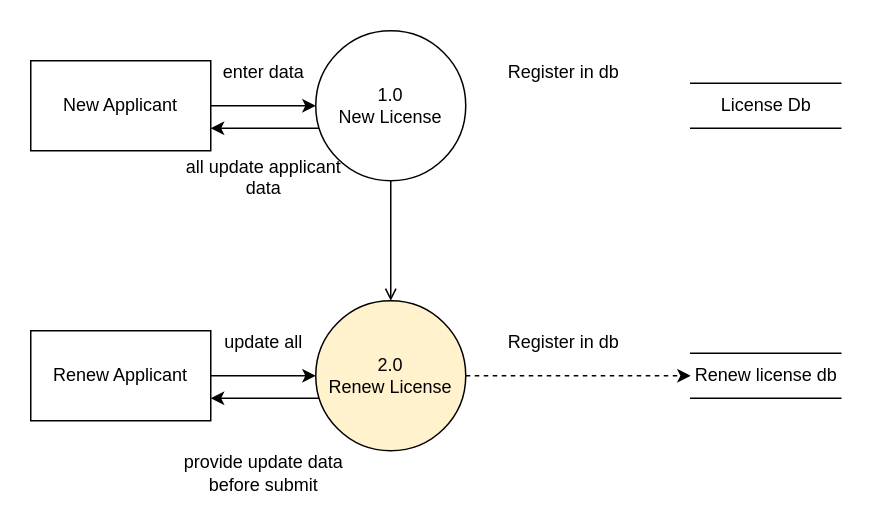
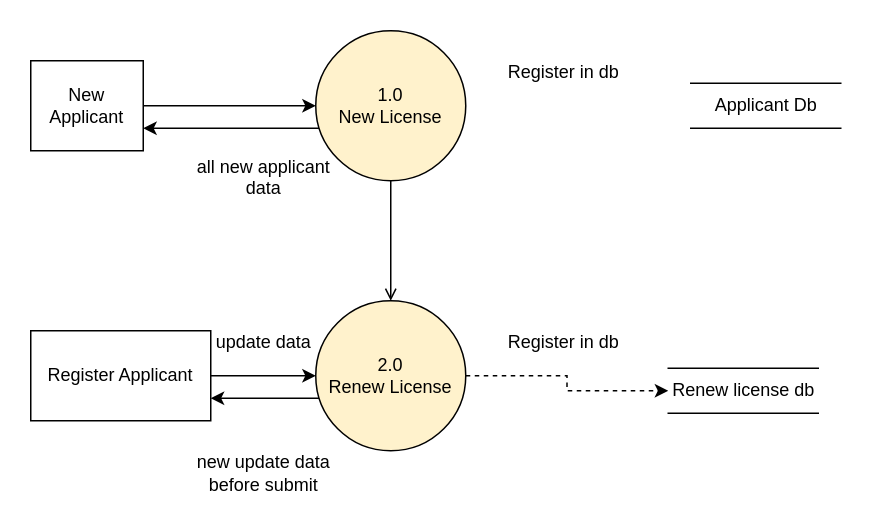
(263, 83) -> none
(121, 106) -> (87, 106)
(391, 106) -> (391, 106)
(767, 106) -> (767, 106)
(264, 188) -> (264, 188)
(264, 353) -> (264, 353)
(121, 376) -> (121, 376)
(766, 376) -> (743, 391)
(264, 473) -> (264, 473)
